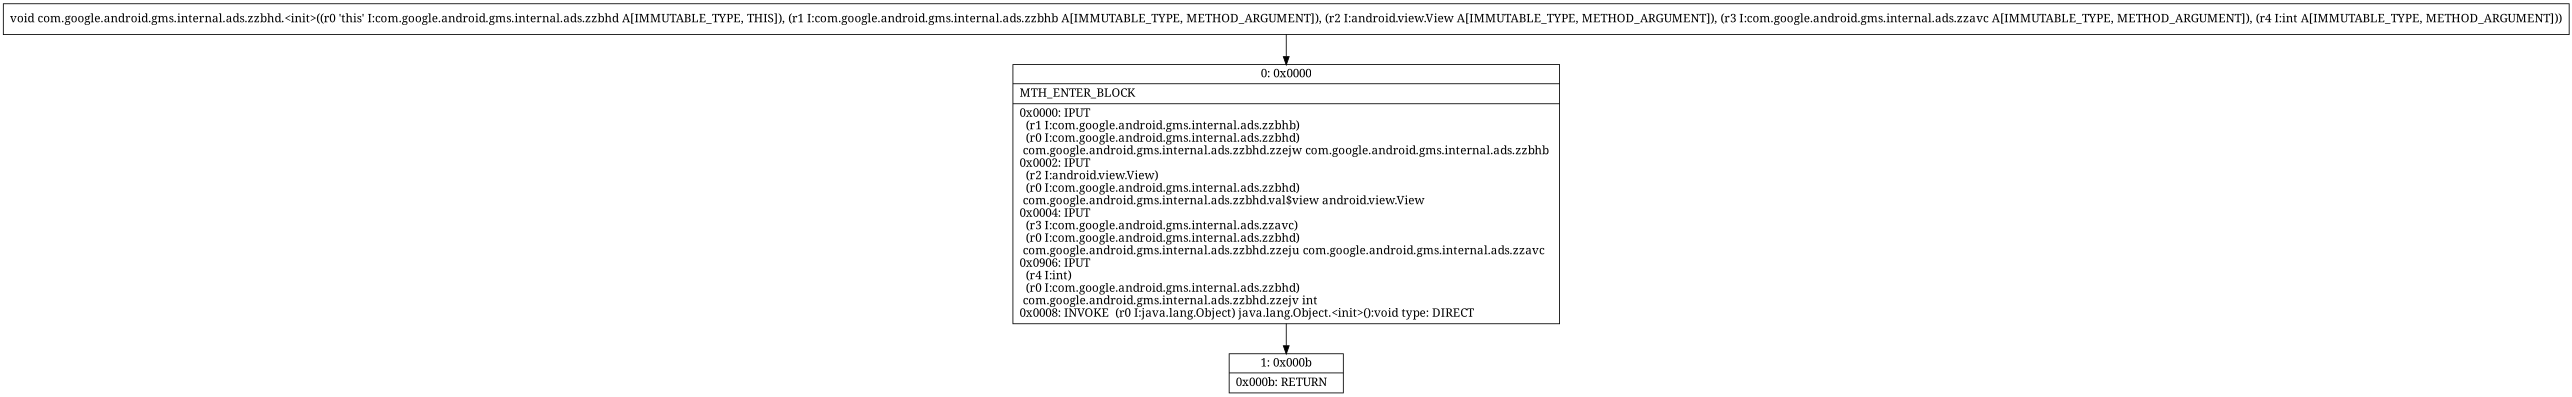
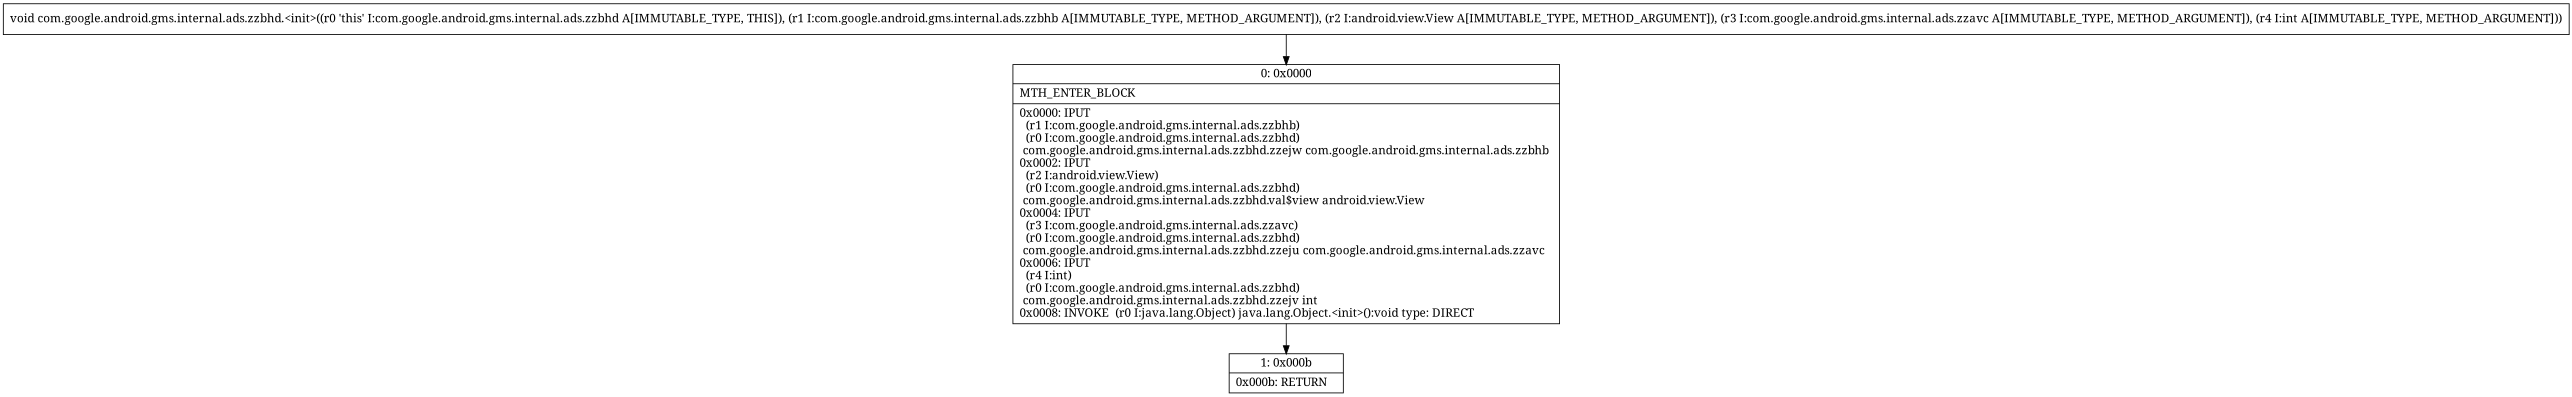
(1058, 263) -> (1058, 263)
